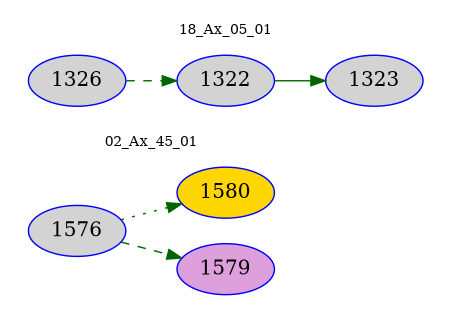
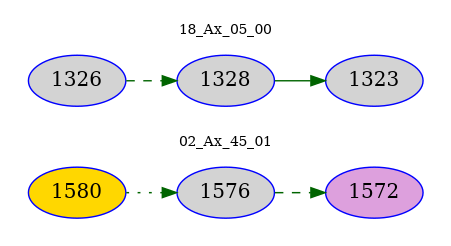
(226, 30) -> (226, 30)
(226, 81) -> (226, 81)
(144, 214) -> (144, 193)
(226, 269) -> (374, 193)
